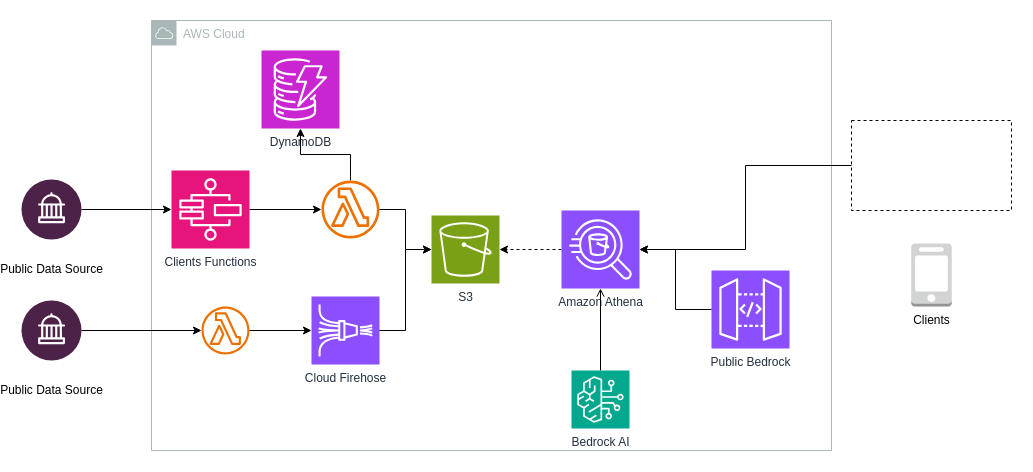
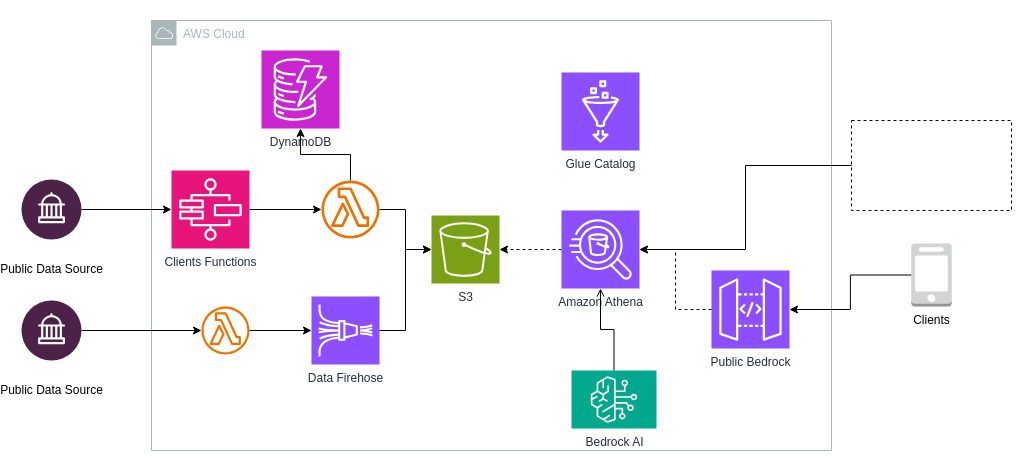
none -> (601, 112)
none -> (850, 289)
(676, 299) -> (676, 299)
(346, 379) -> (346, 379)
(601, 400) -> (614, 400)
